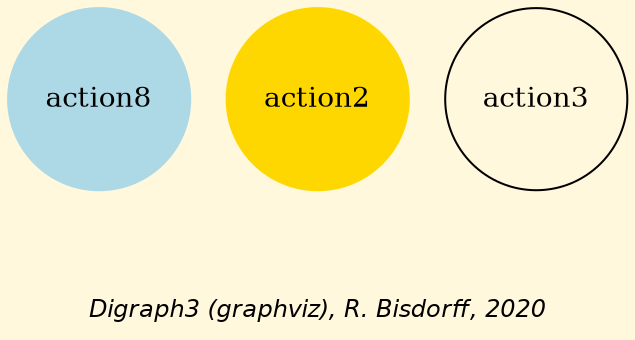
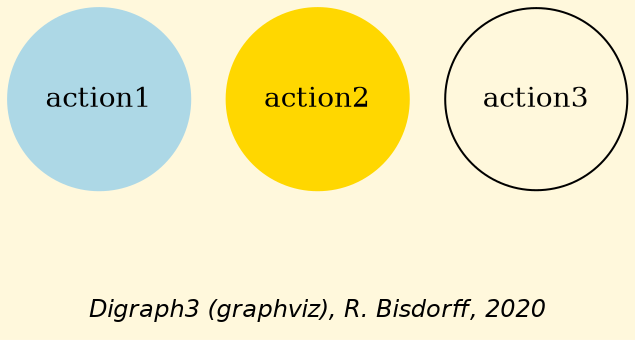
(99, 99) -> (99, 99)
